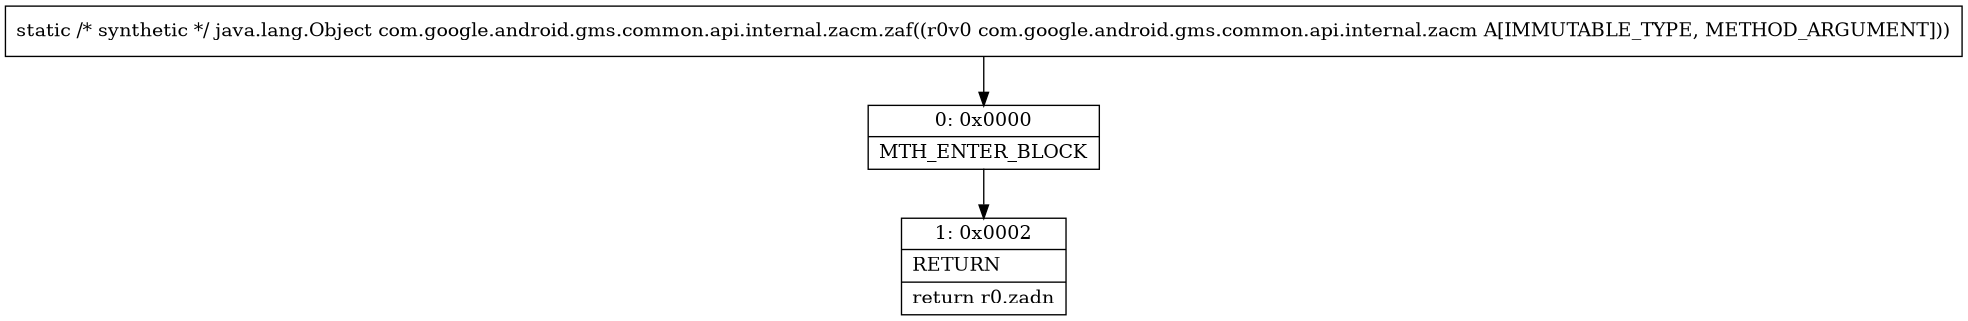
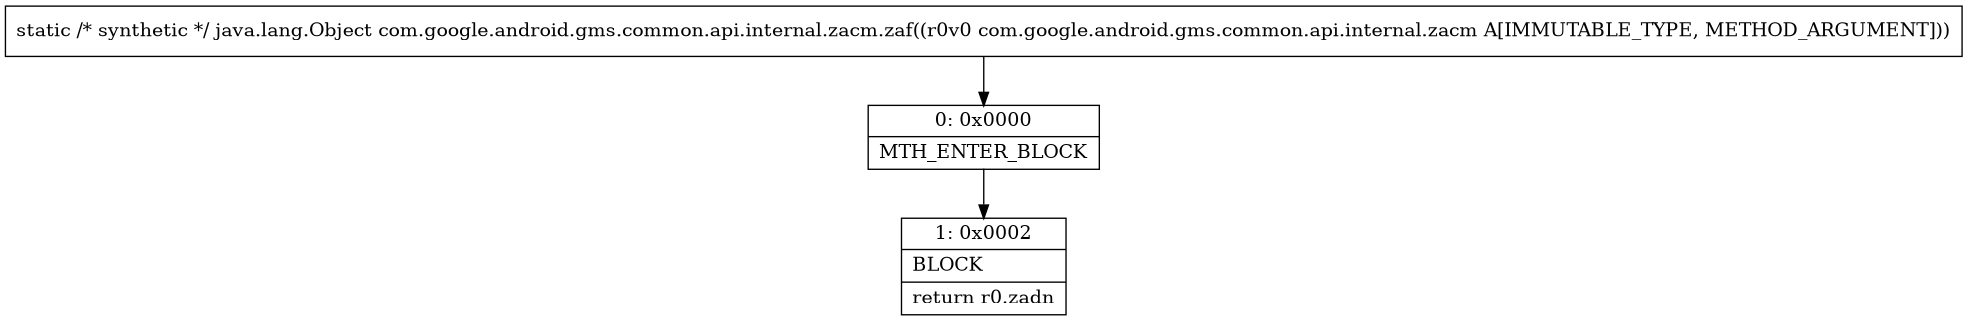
(957, 265) -> (948, 265)
